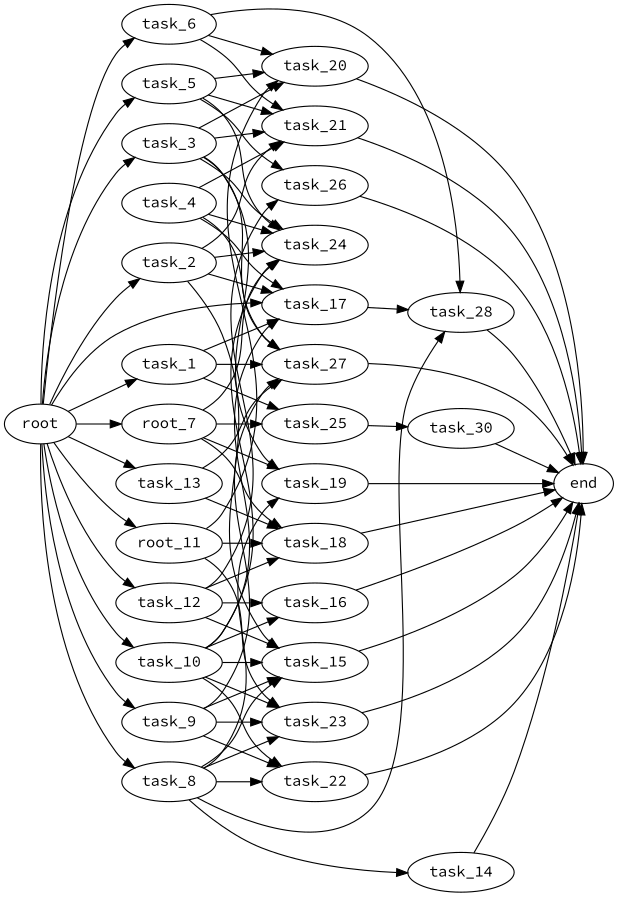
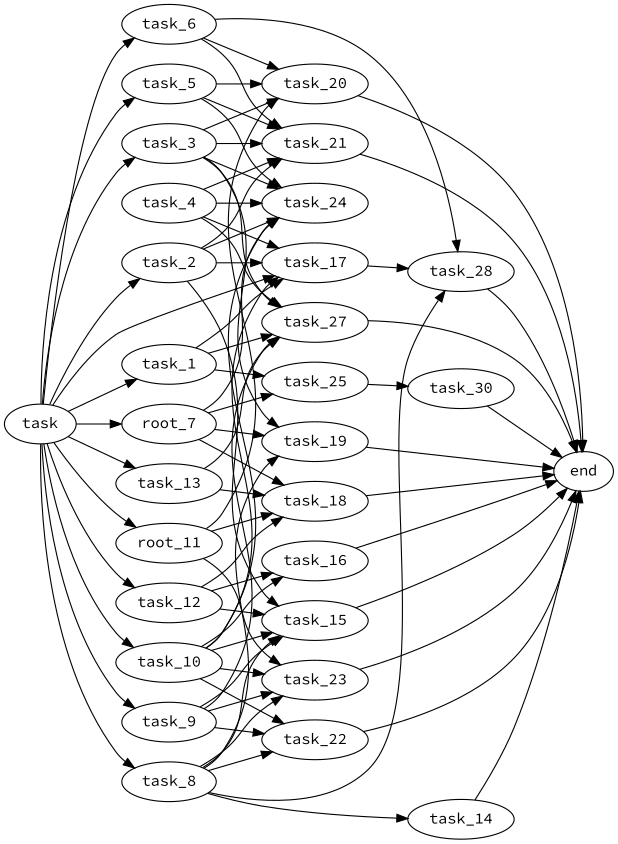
(315, 186) -> none
(40, 424) -> (40, 424)
